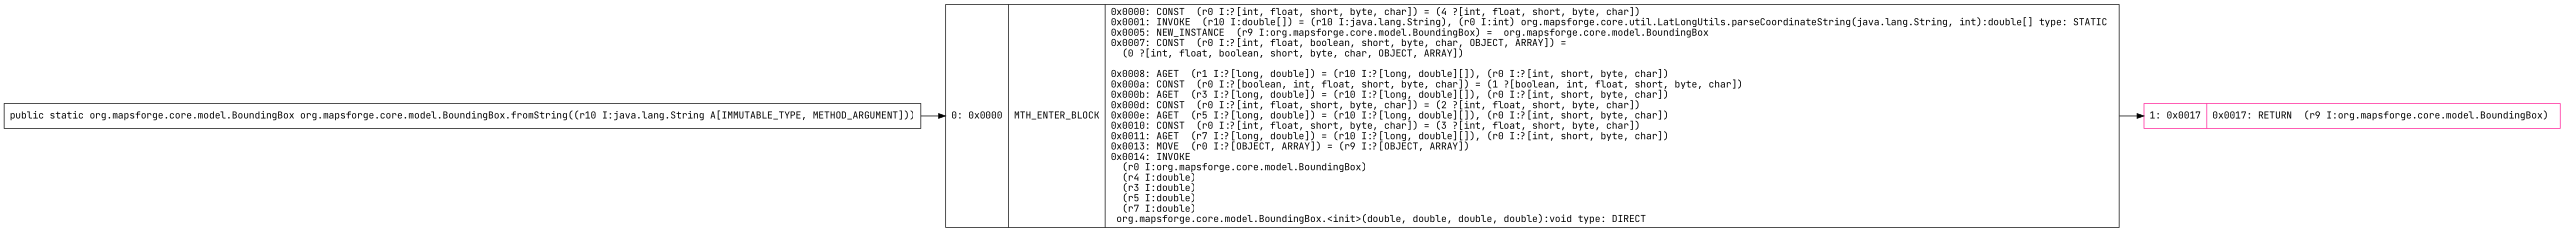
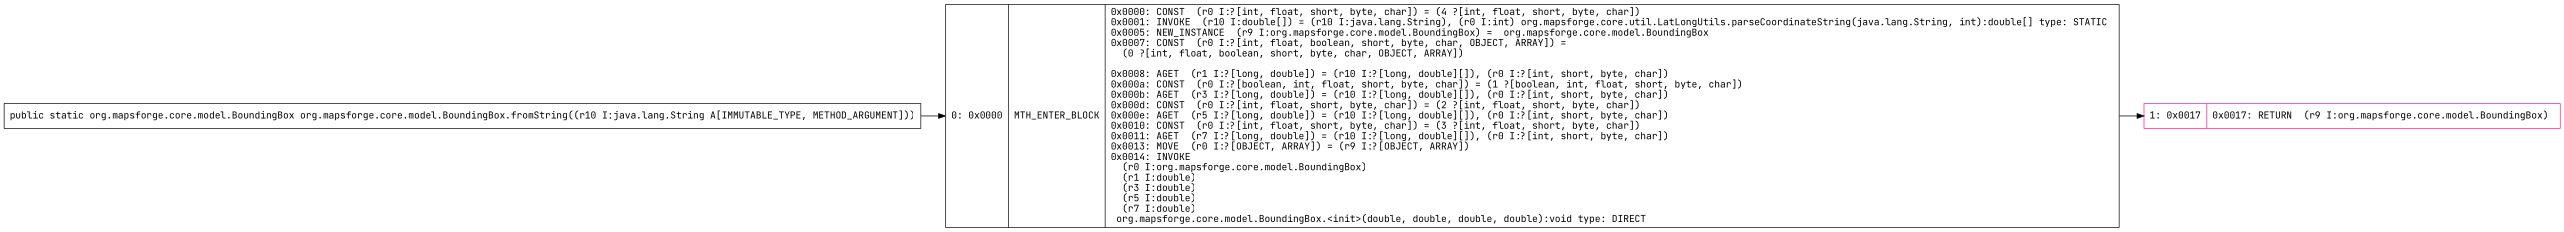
(1153, 178) -> (1153, 178)
